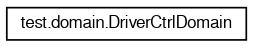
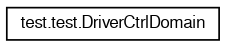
(127, 24) -> (113, 24)
